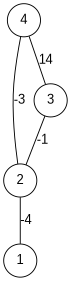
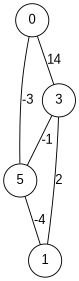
(24, 20) -> (32, 20)
(20, 180) -> (20, 180)
none -> (55, 181)
